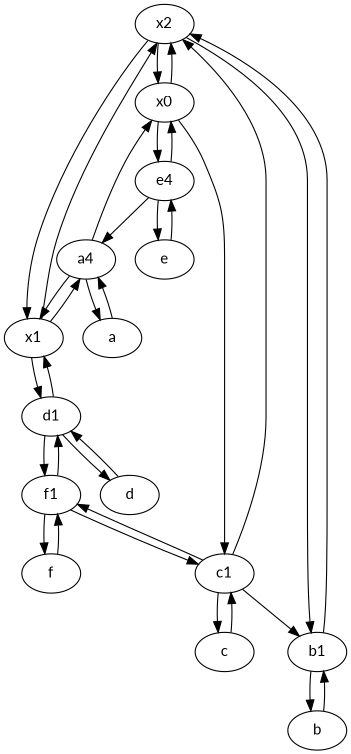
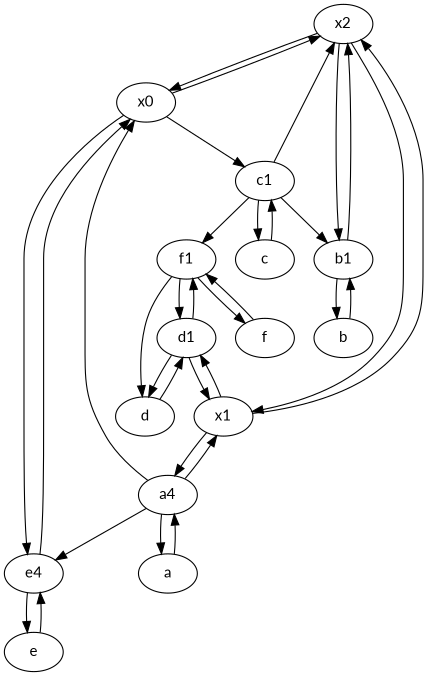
(129, 216) -> (106, 531)
(129, 536) -> (145, 328)
